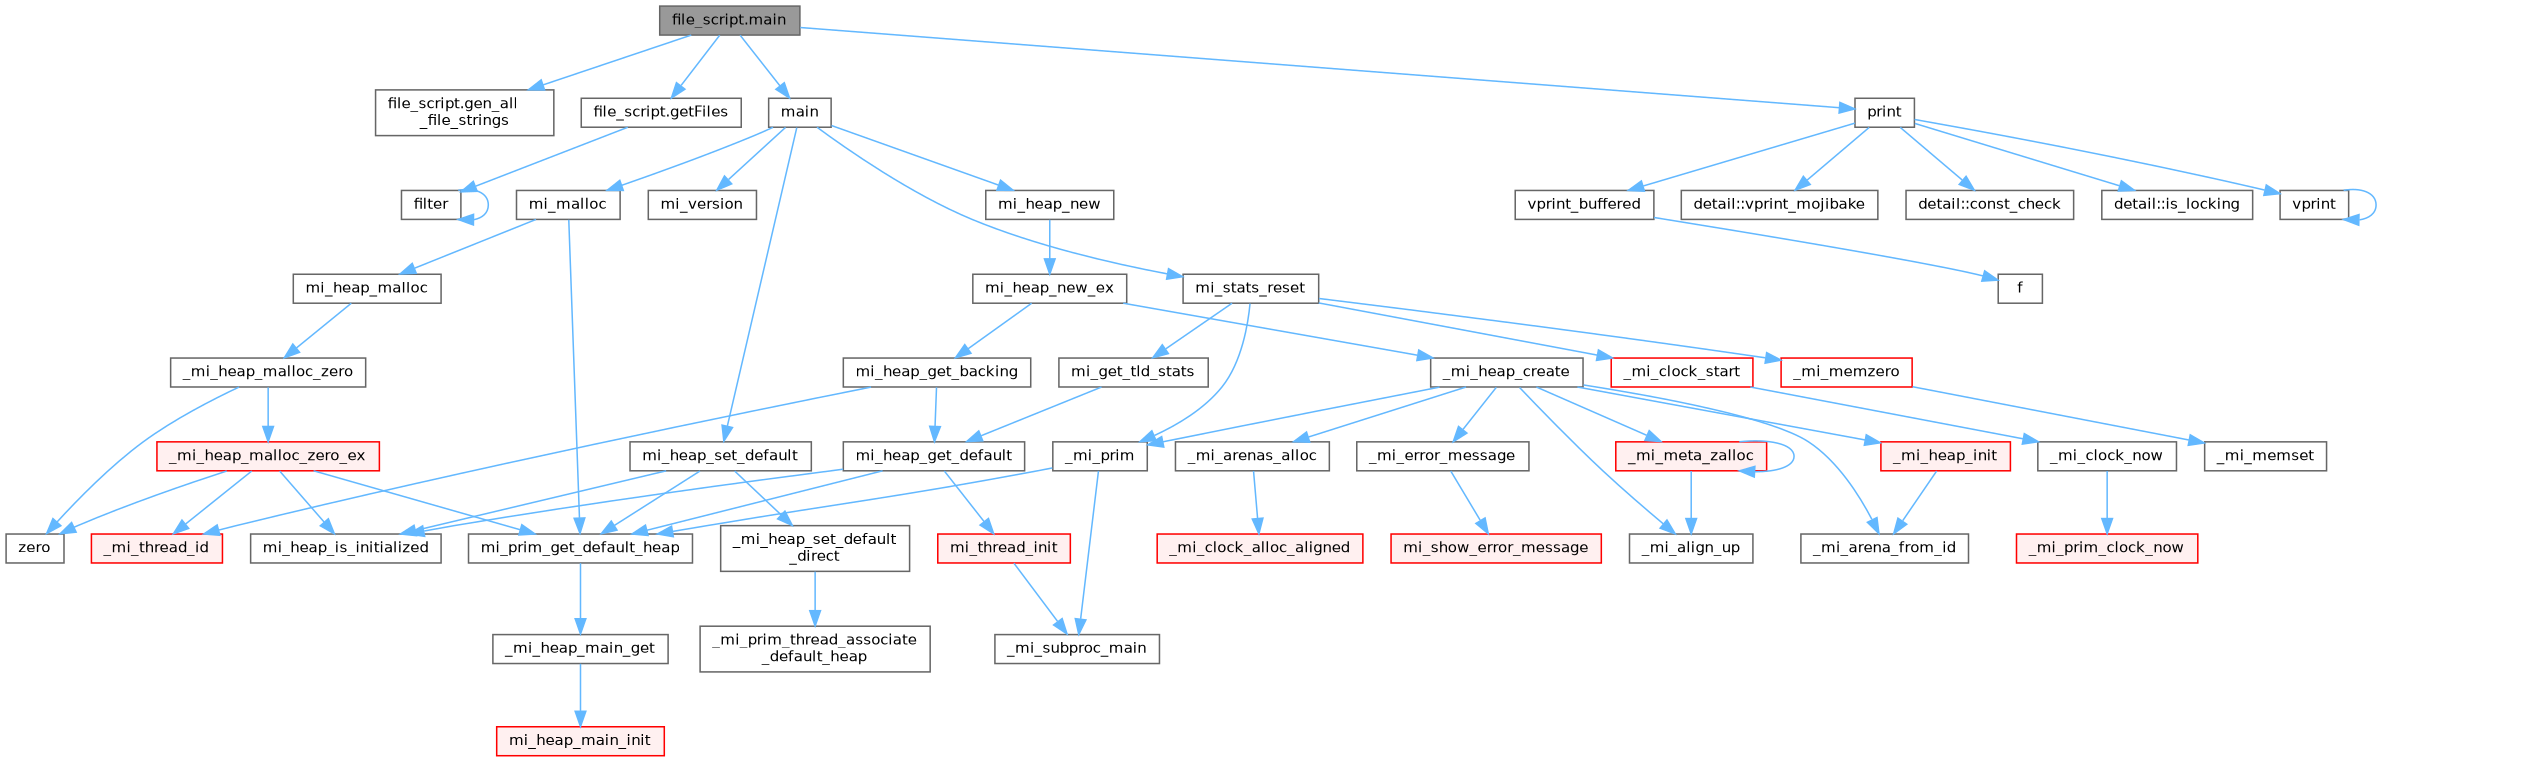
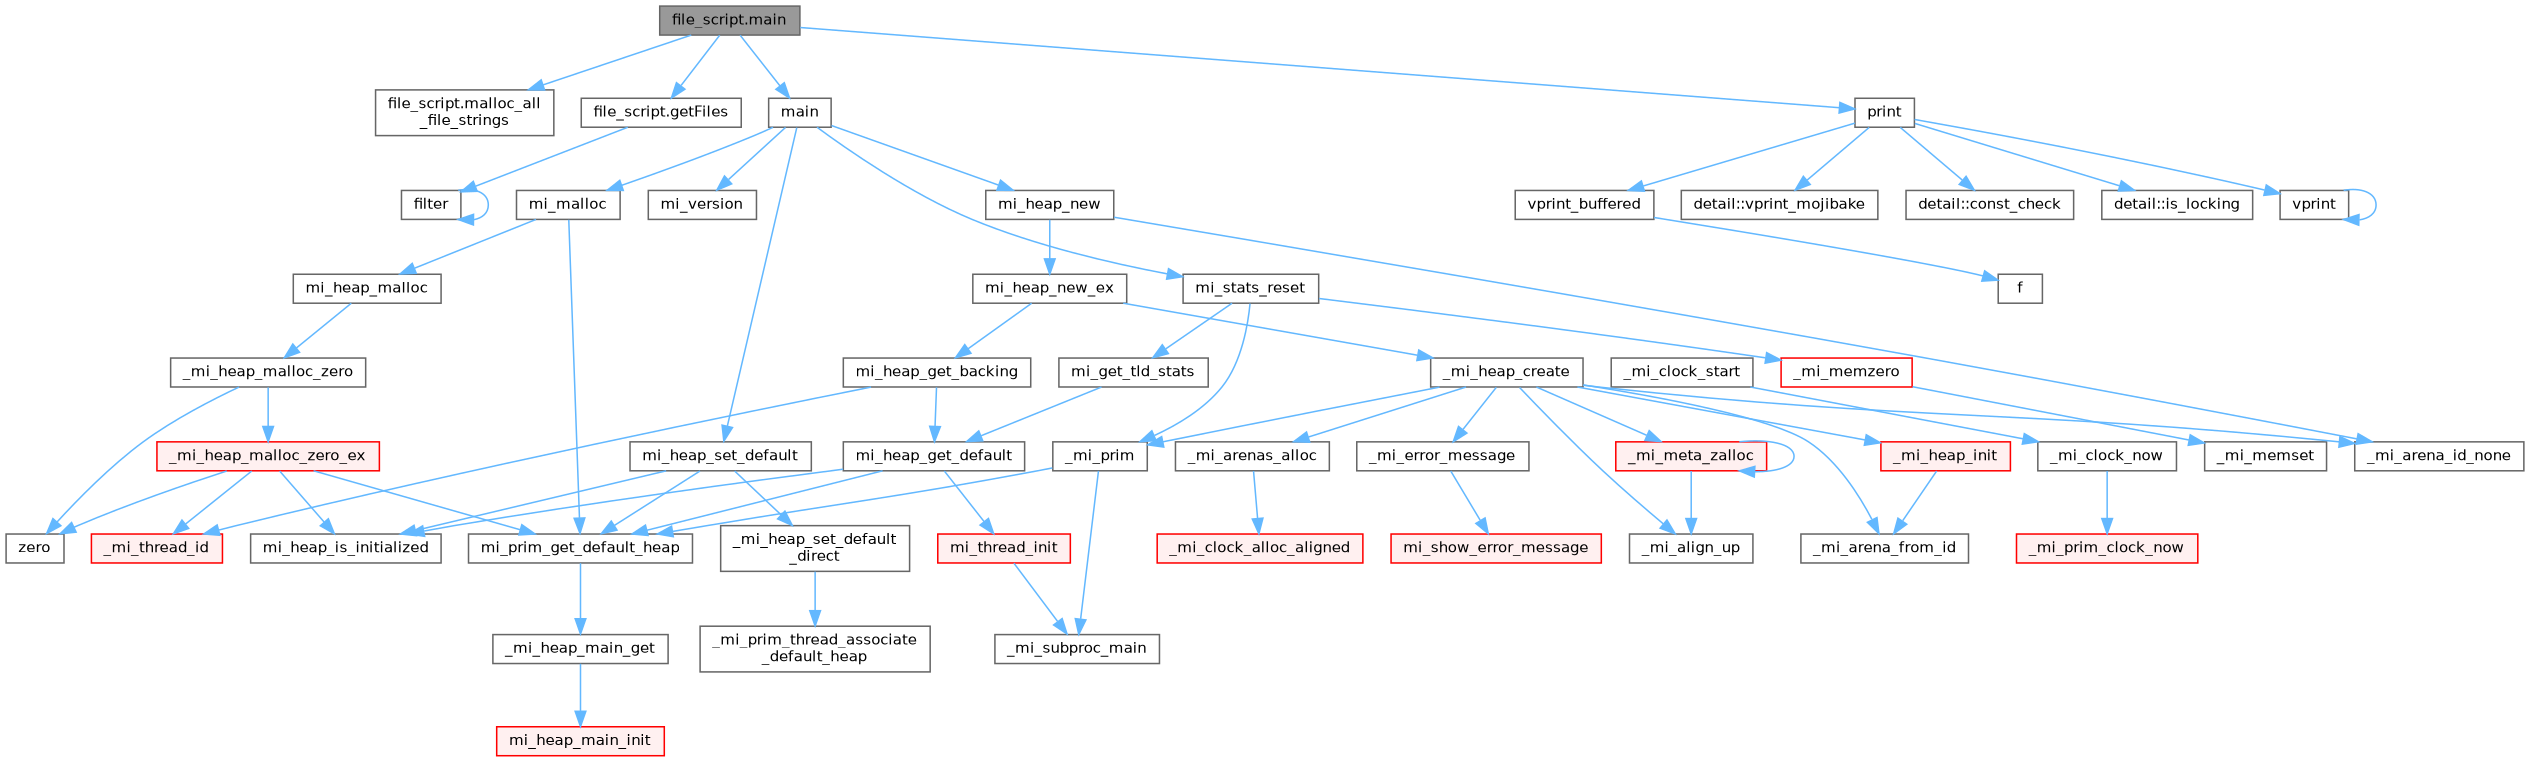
(465, 113) -> (465, 113)
(1458, 329) -> none
(1682, 373) -> (1682, 373)
none -> (2439, 456)
